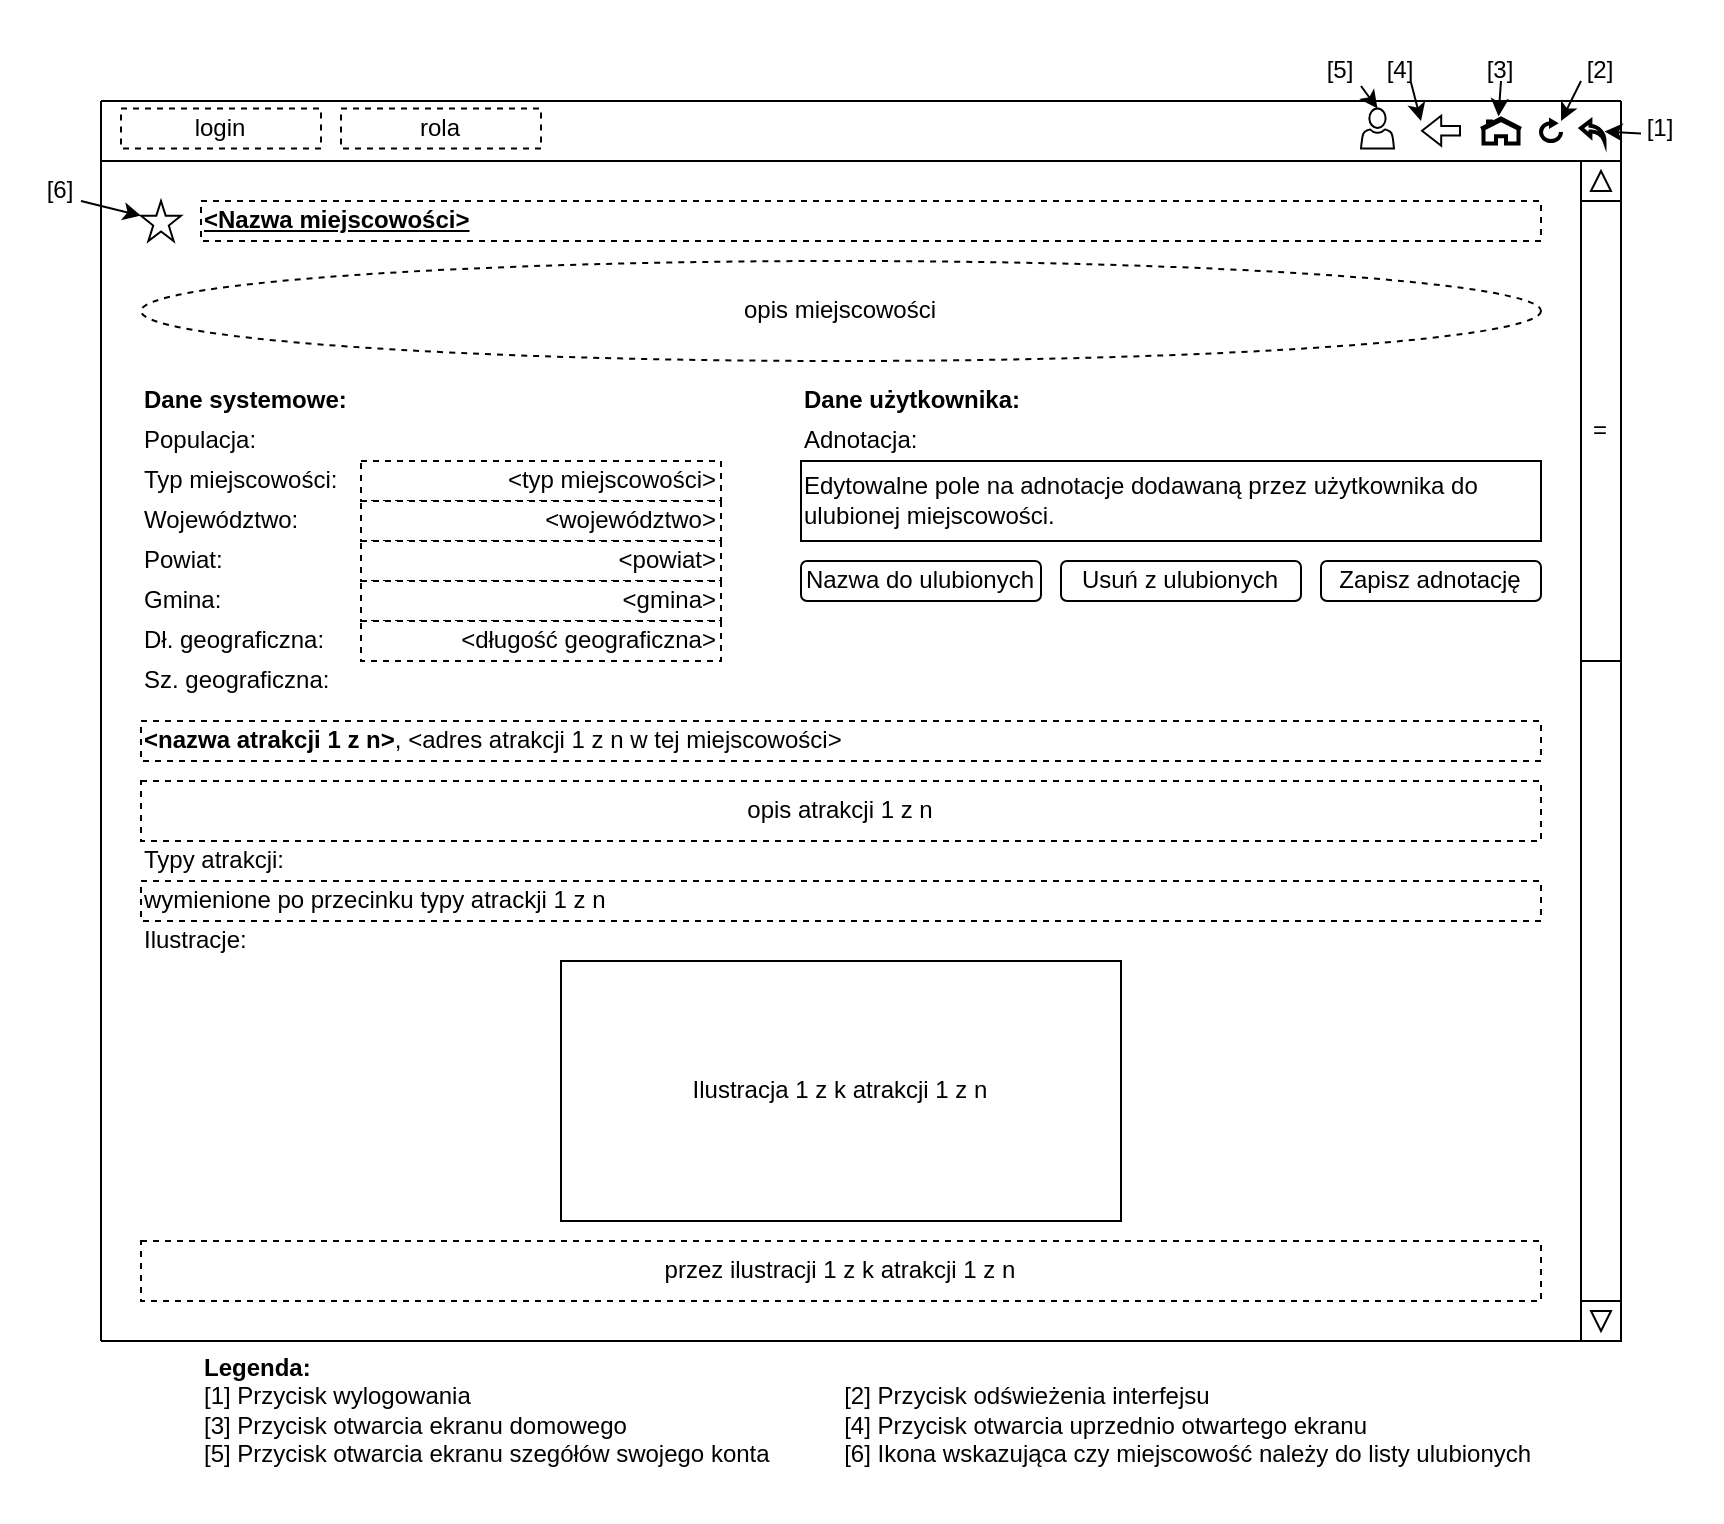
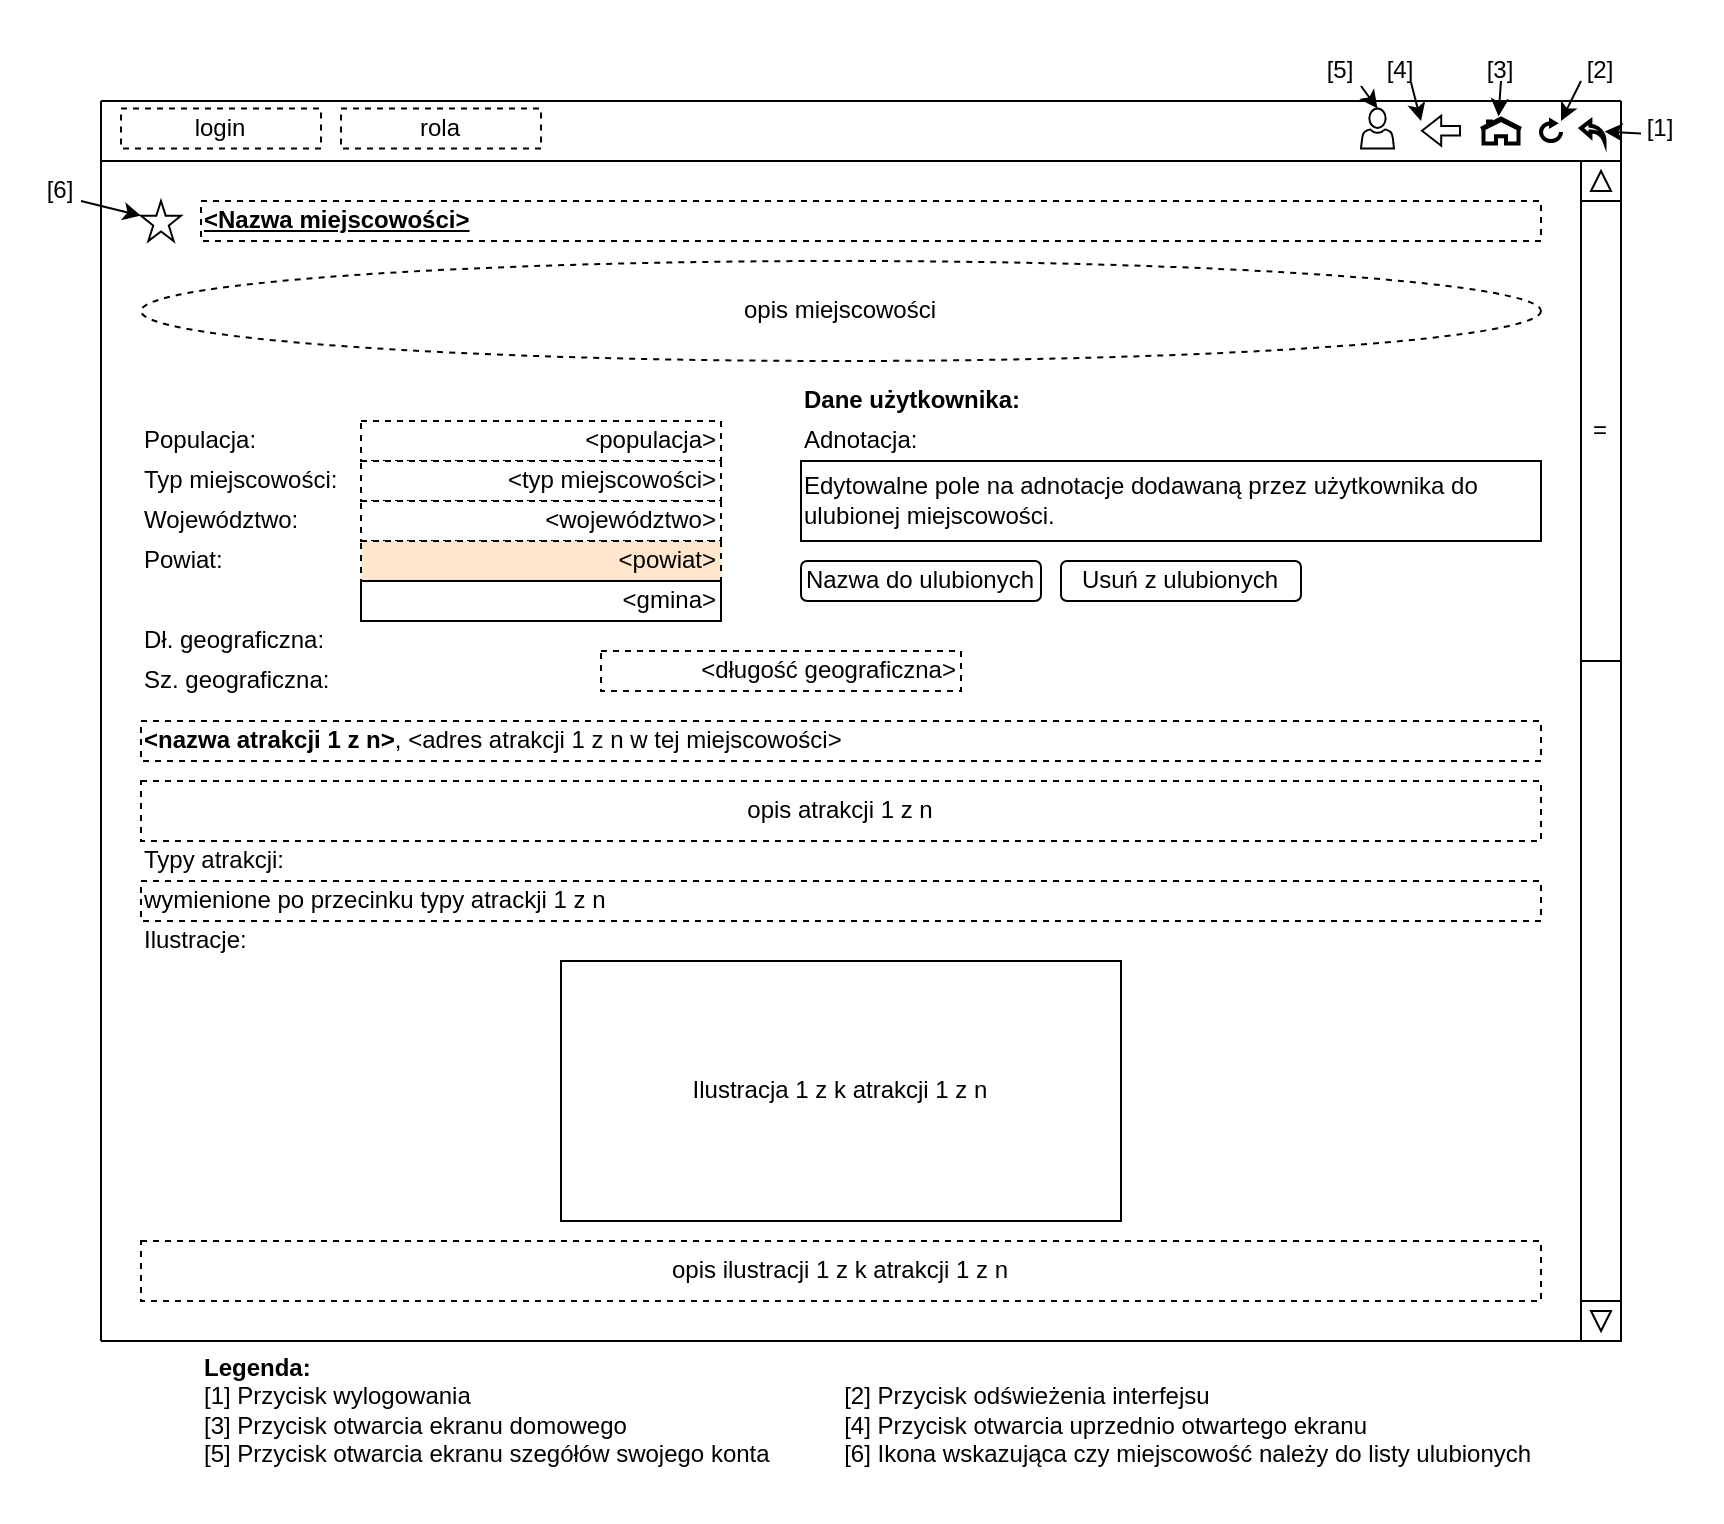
(431, 401) -> none
none -> (541, 441)
(541, 561) -> (541, 561)
(1431, 581) -> none
(241, 601) -> none
(541, 601) -> (541, 601)
(541, 641) -> (781, 671)
(841, 1271) -> (841, 1271)
